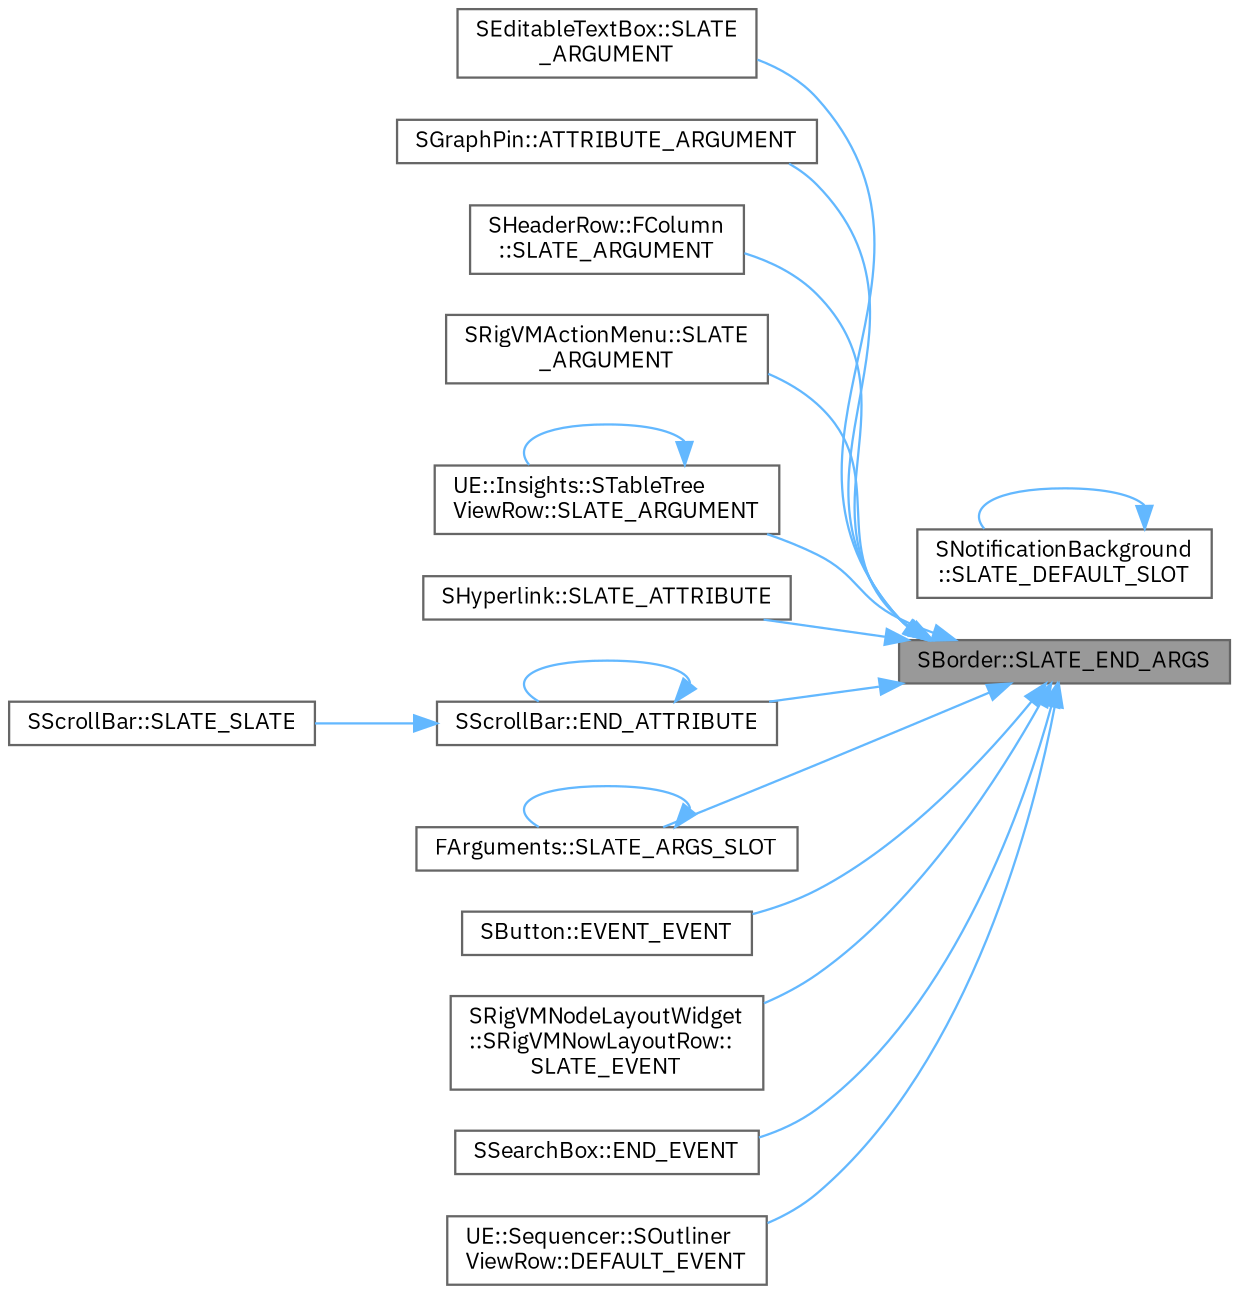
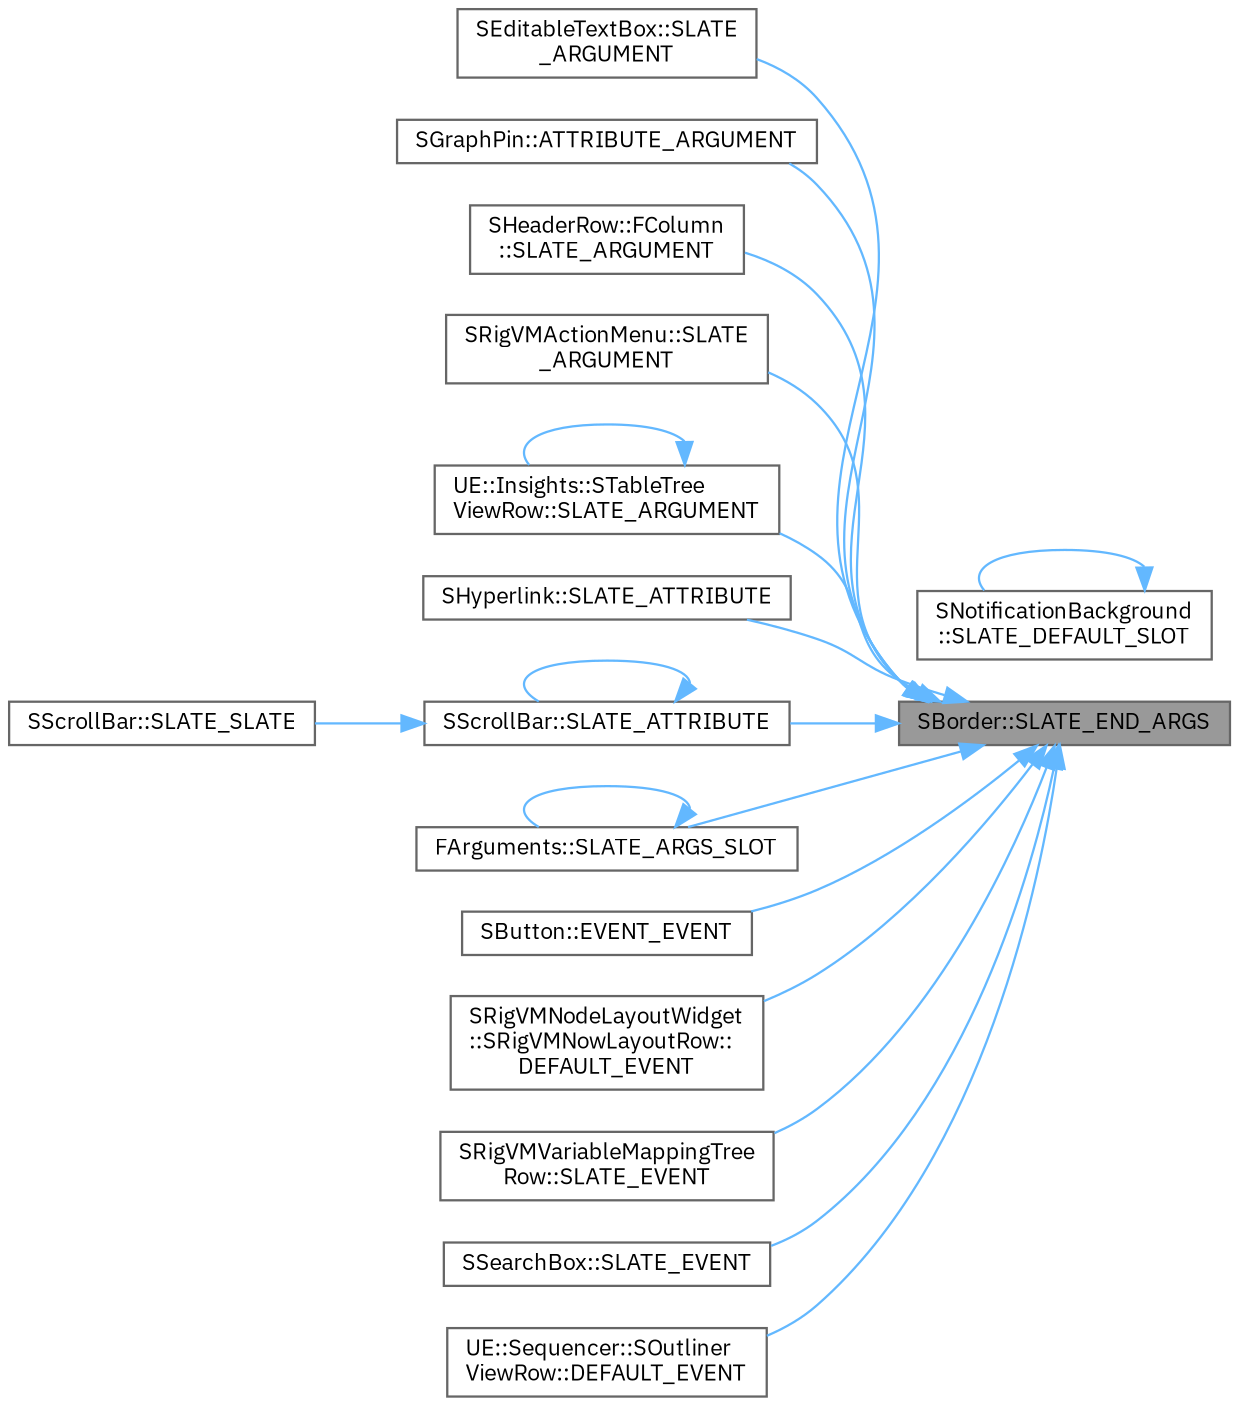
(607, 723) -> (607, 723)
(607, 1043) -> (607, 1043)
(607, 1152) -> (607, 1264)
none -> (607, 1166)
